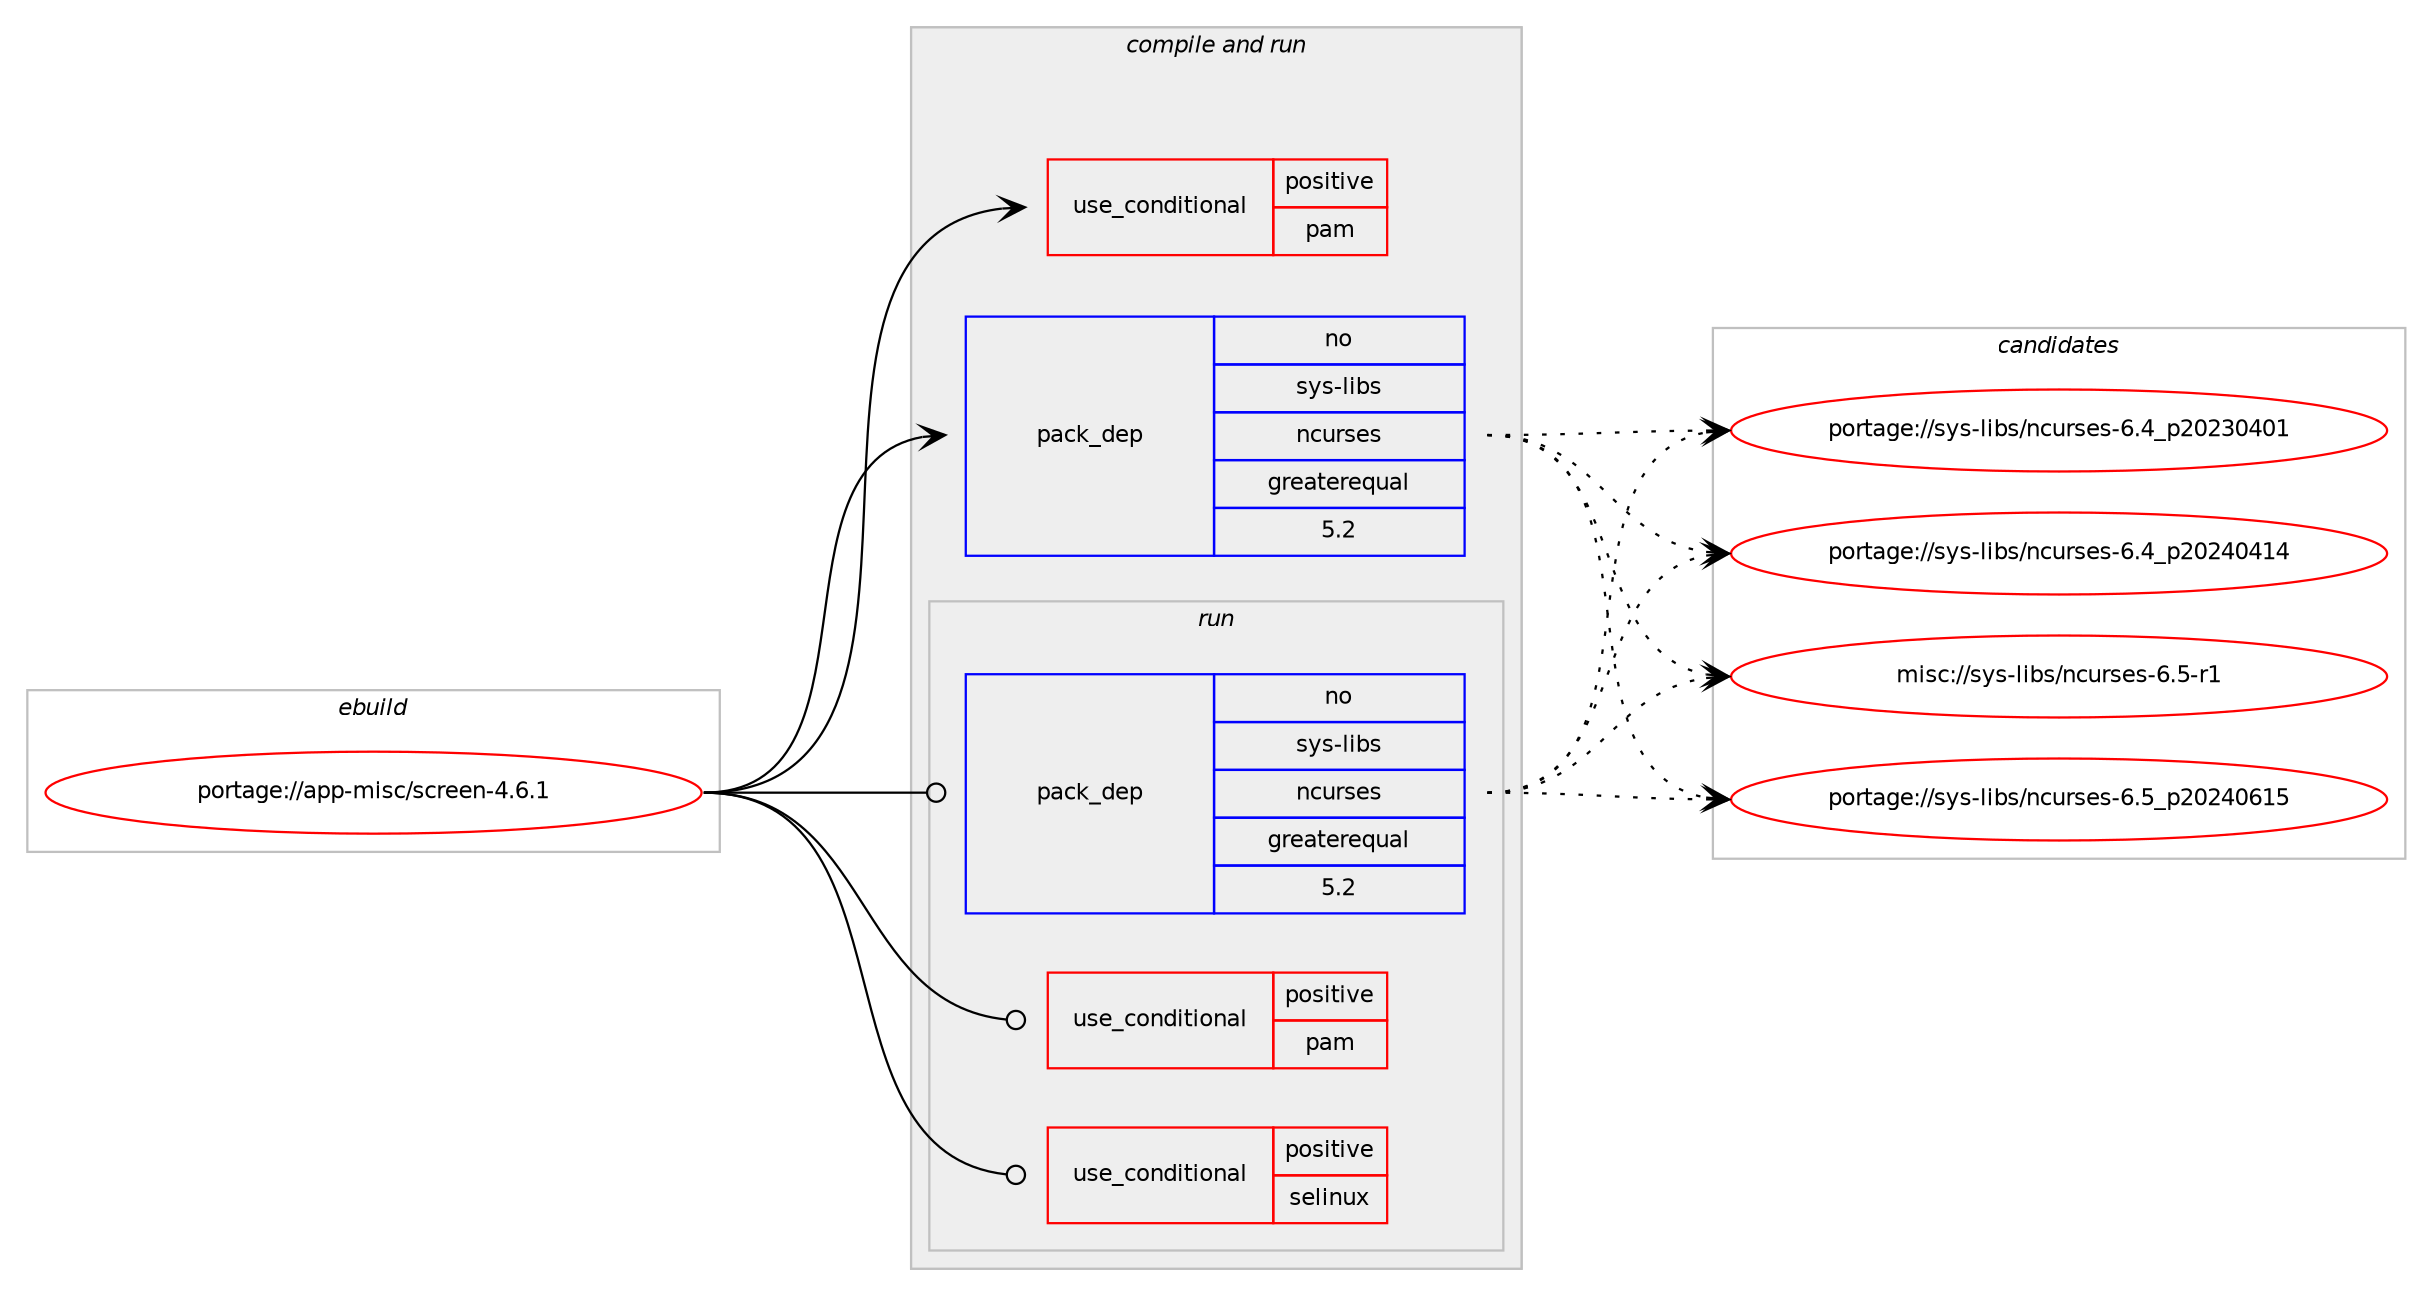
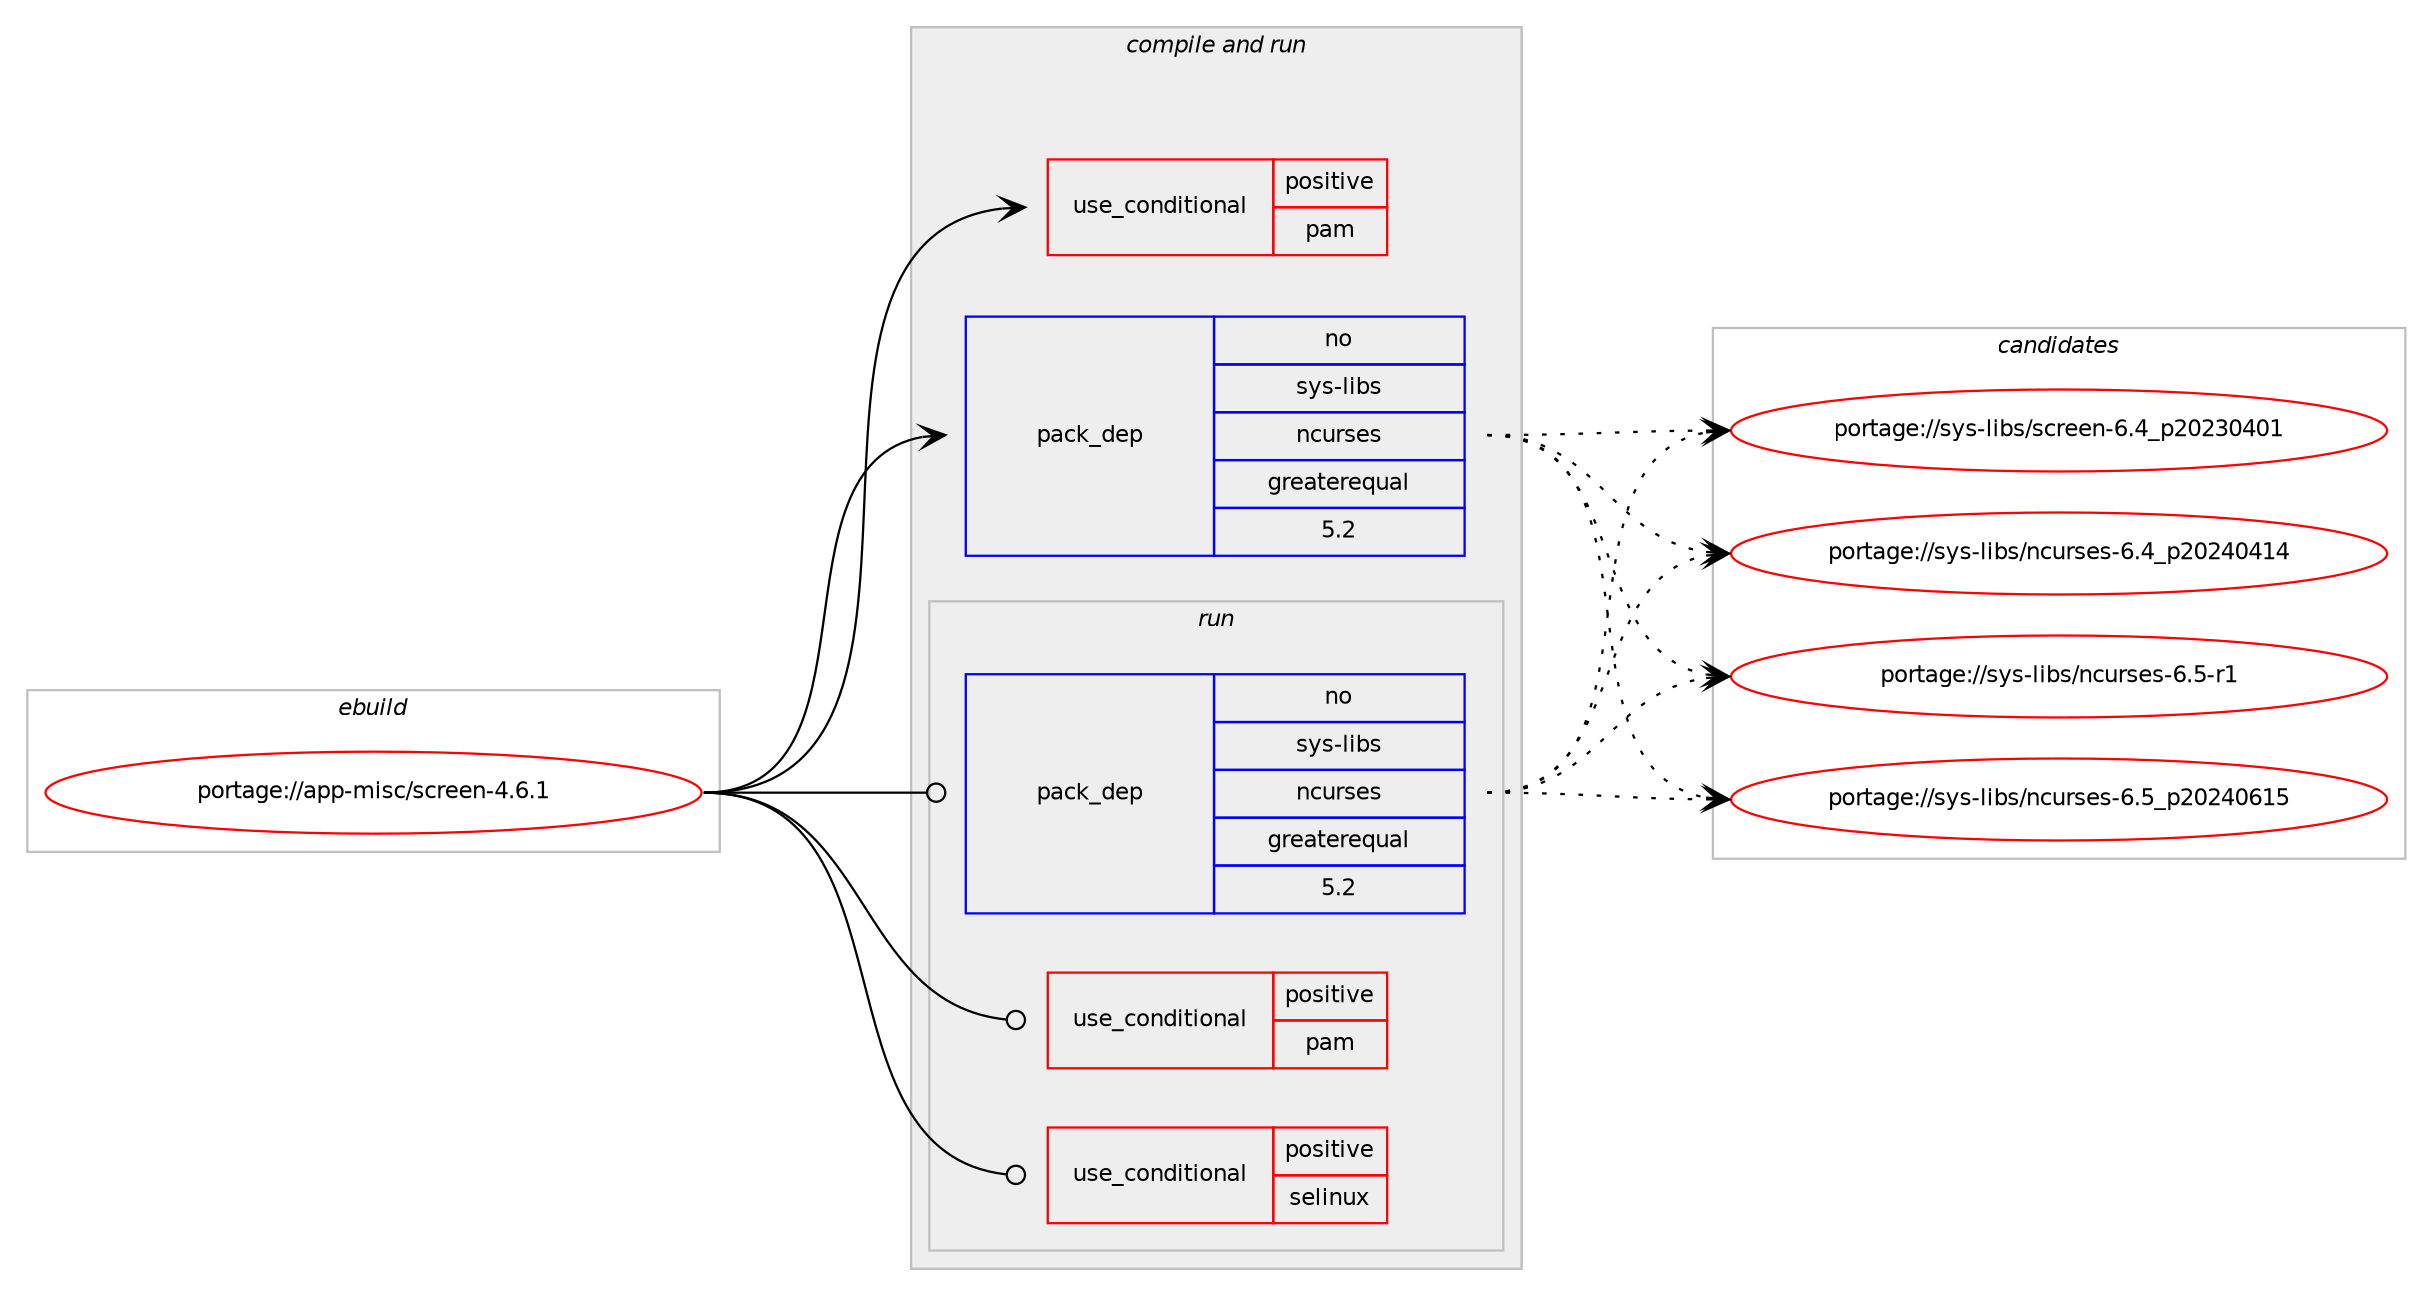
(2059, 430) -> (2059, 430)
(2059, 676) -> (2059, 676)
